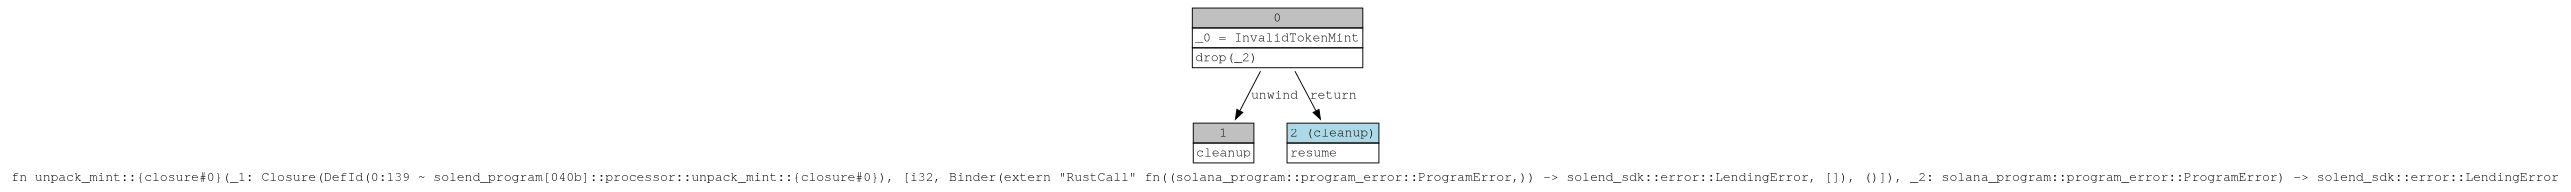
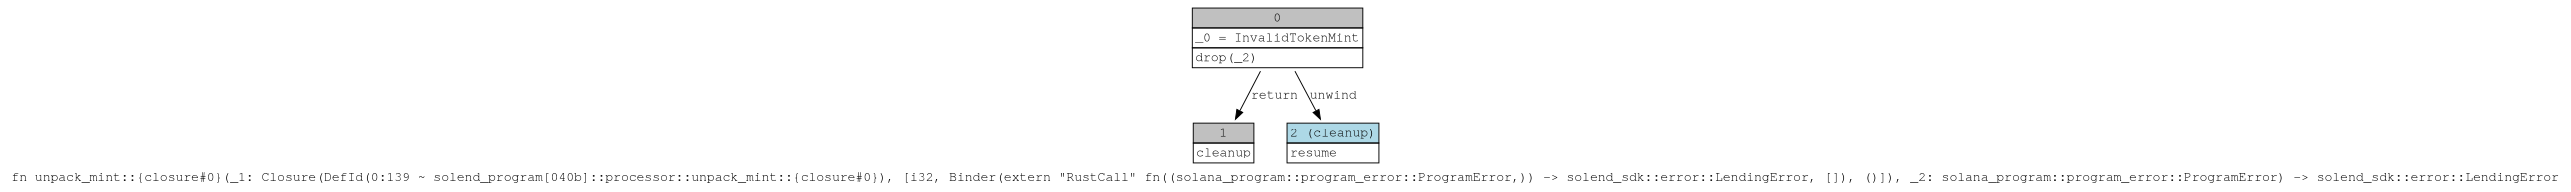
(1275, 95) -> (1275, 95)
(1333, 95) -> (1333, 95)
